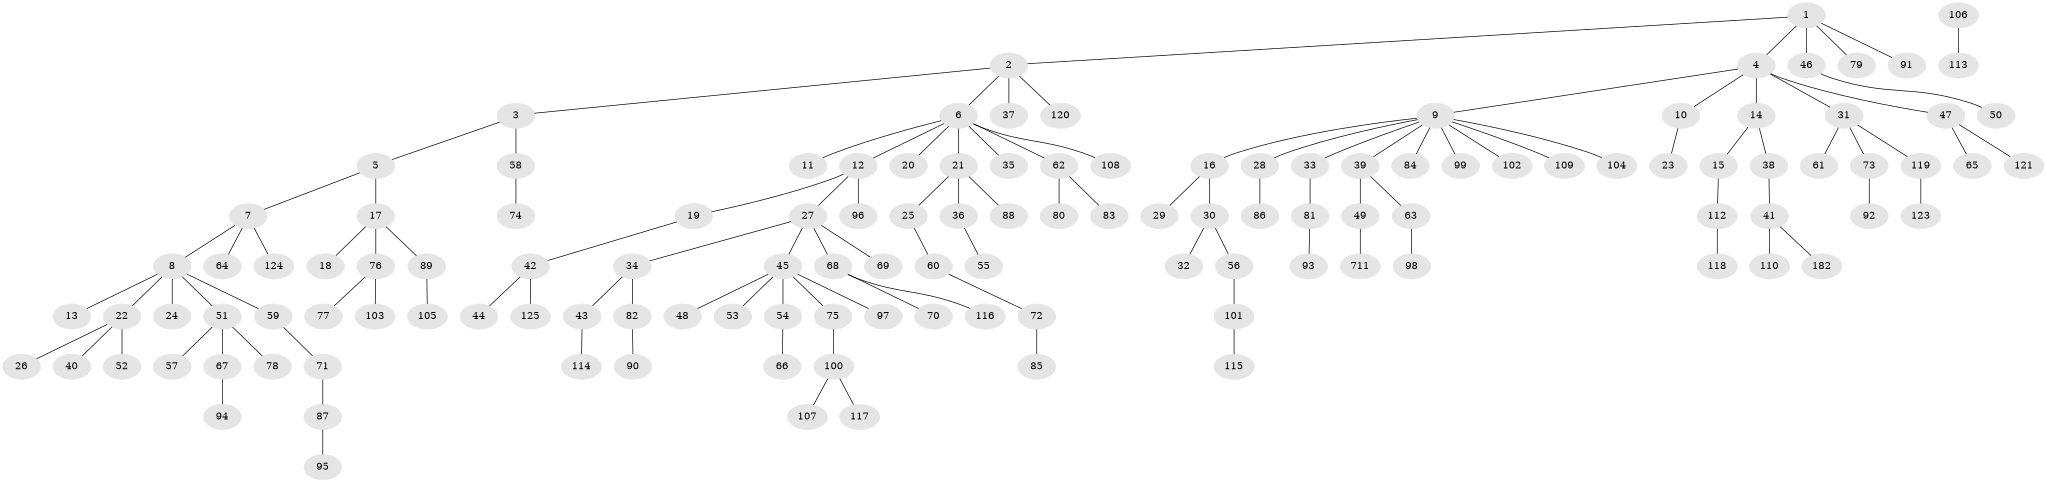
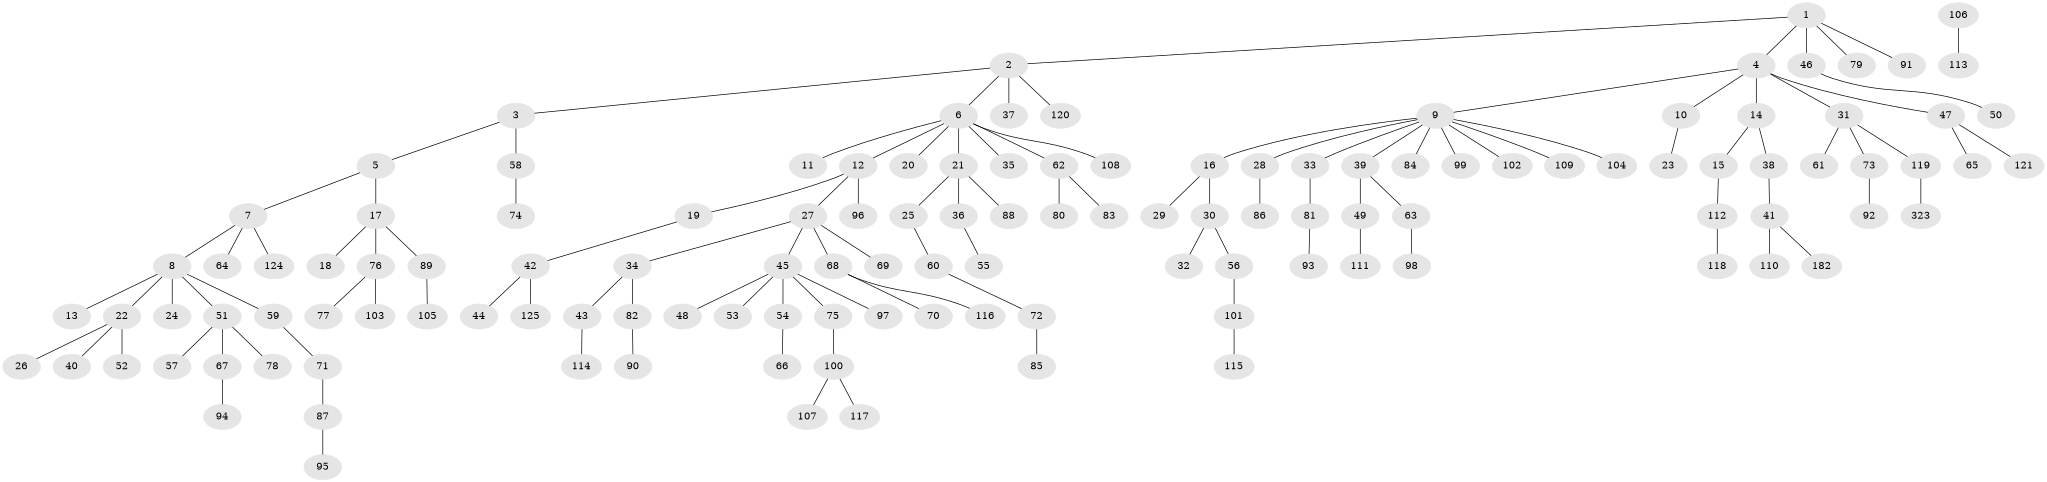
(1921, 216) -> (1921, 216)
(1360, 266) -> (1360, 266)
